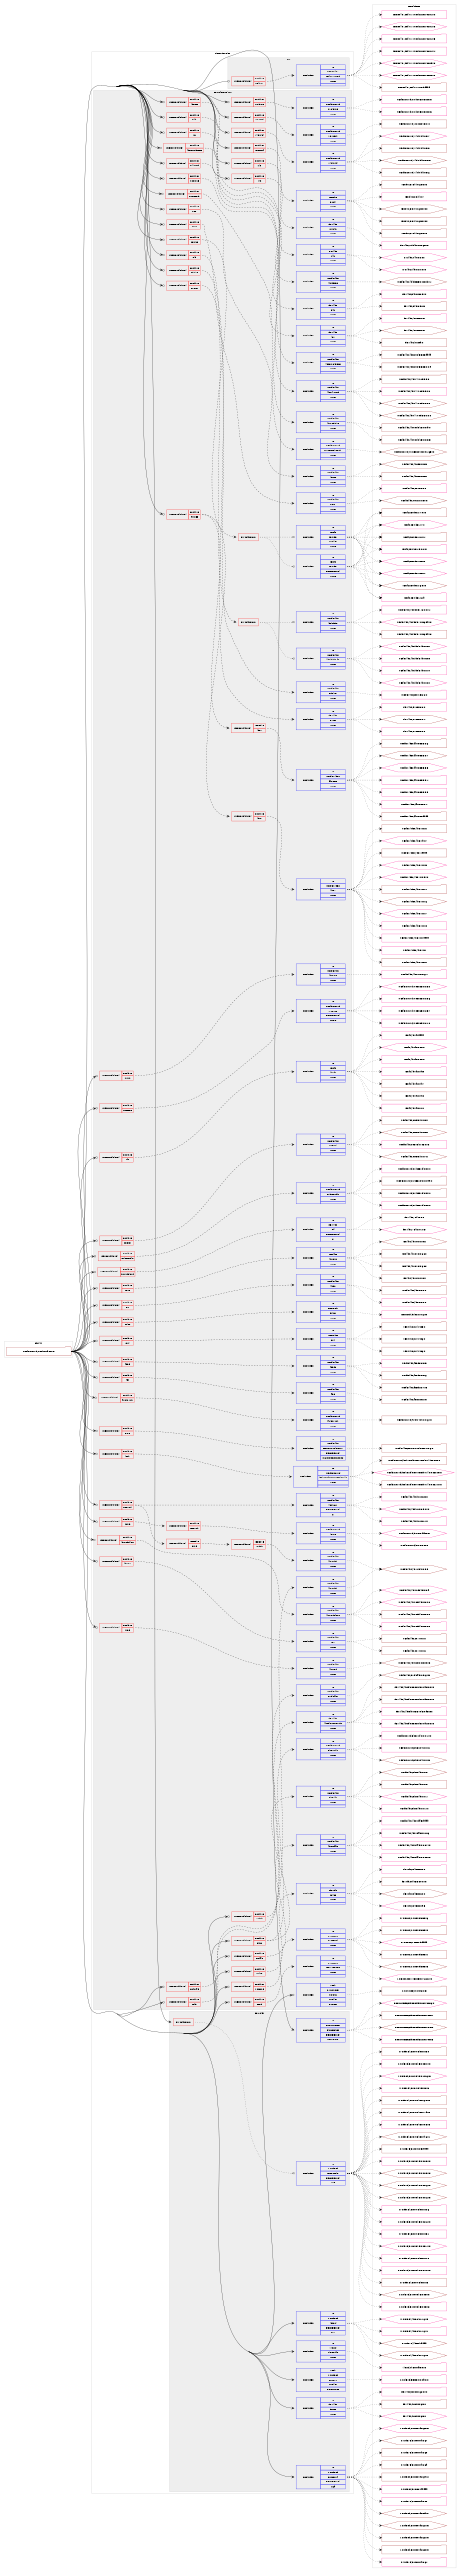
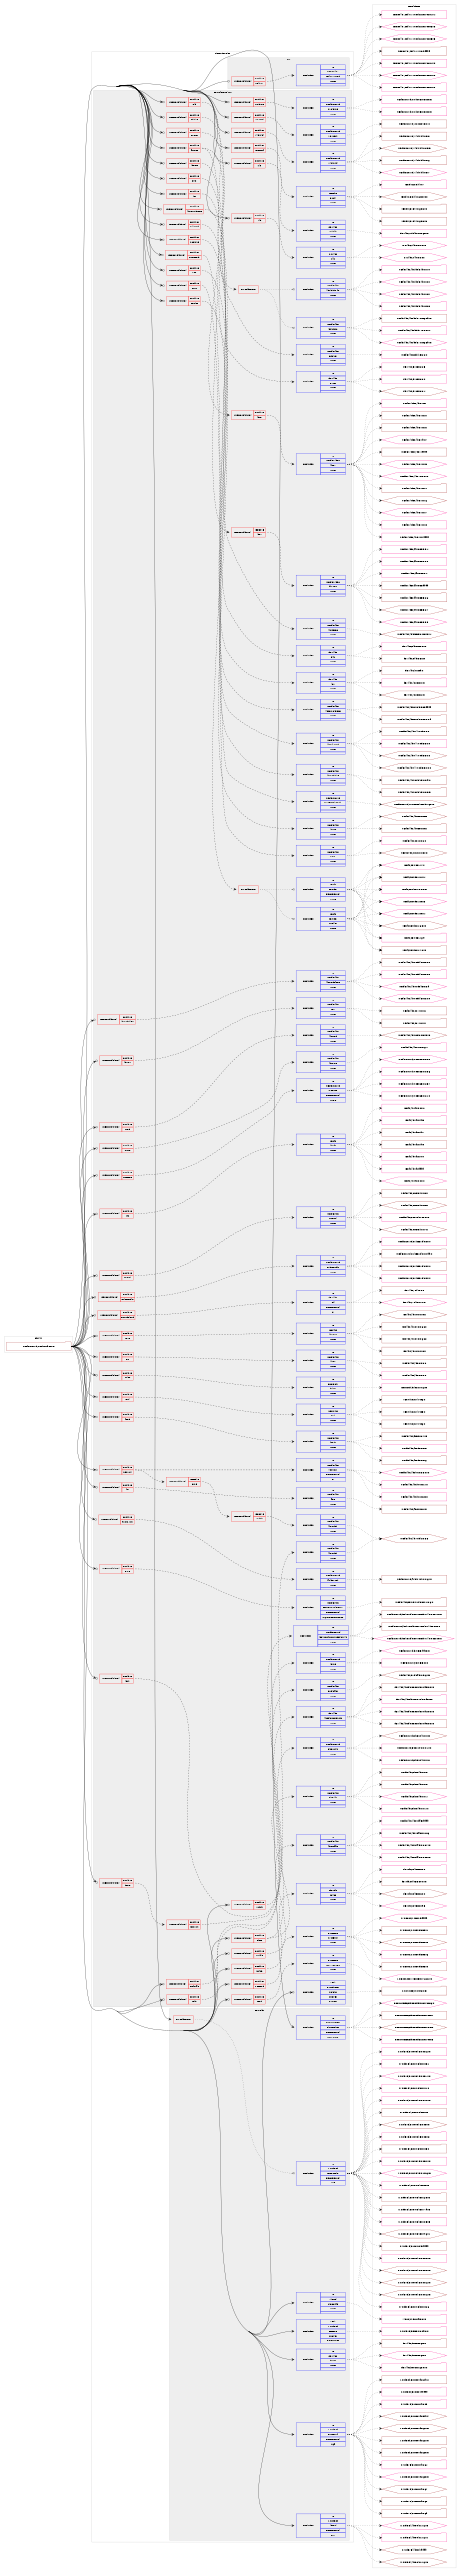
(414, 221) -> none
(414, 1145) -> (414, 1217)
(414, 1772) -> (414, 1772)
